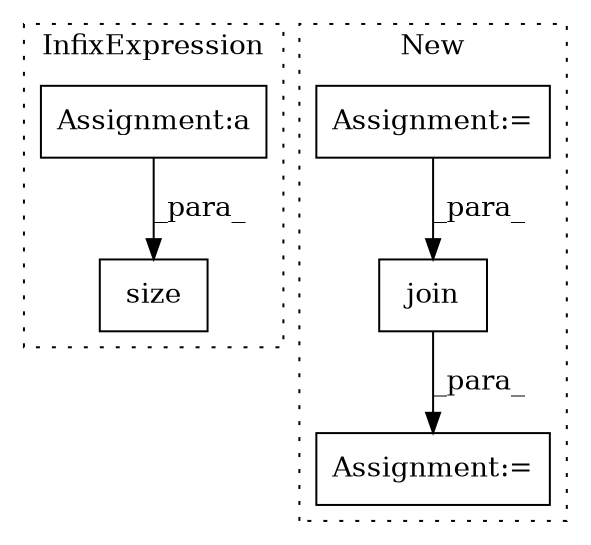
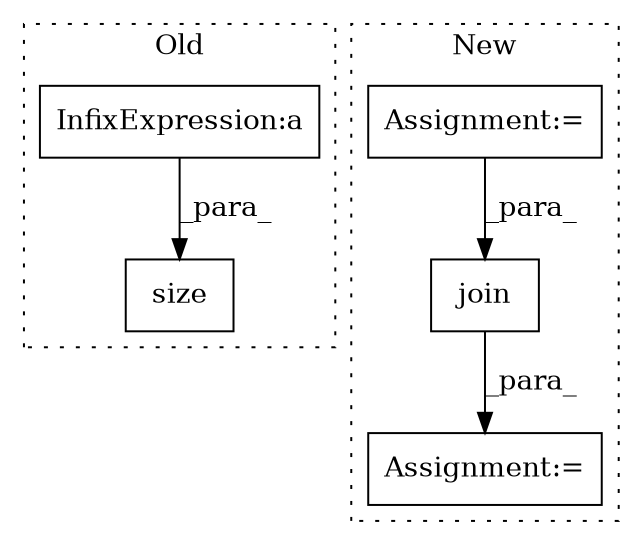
(154, 47) -> (180, 47)
(154, 122) -> (180, 122)
